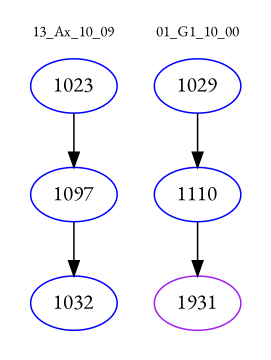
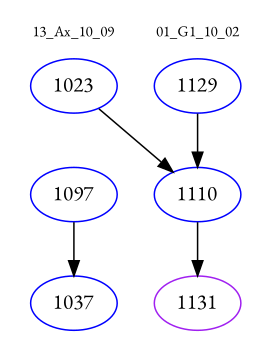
(198, 32) -> (198, 32)
(198, 86) -> (198, 86)
(74, 133) -> (119, 126)
(74, 303) -> (74, 303)
(198, 303) -> (198, 303)
